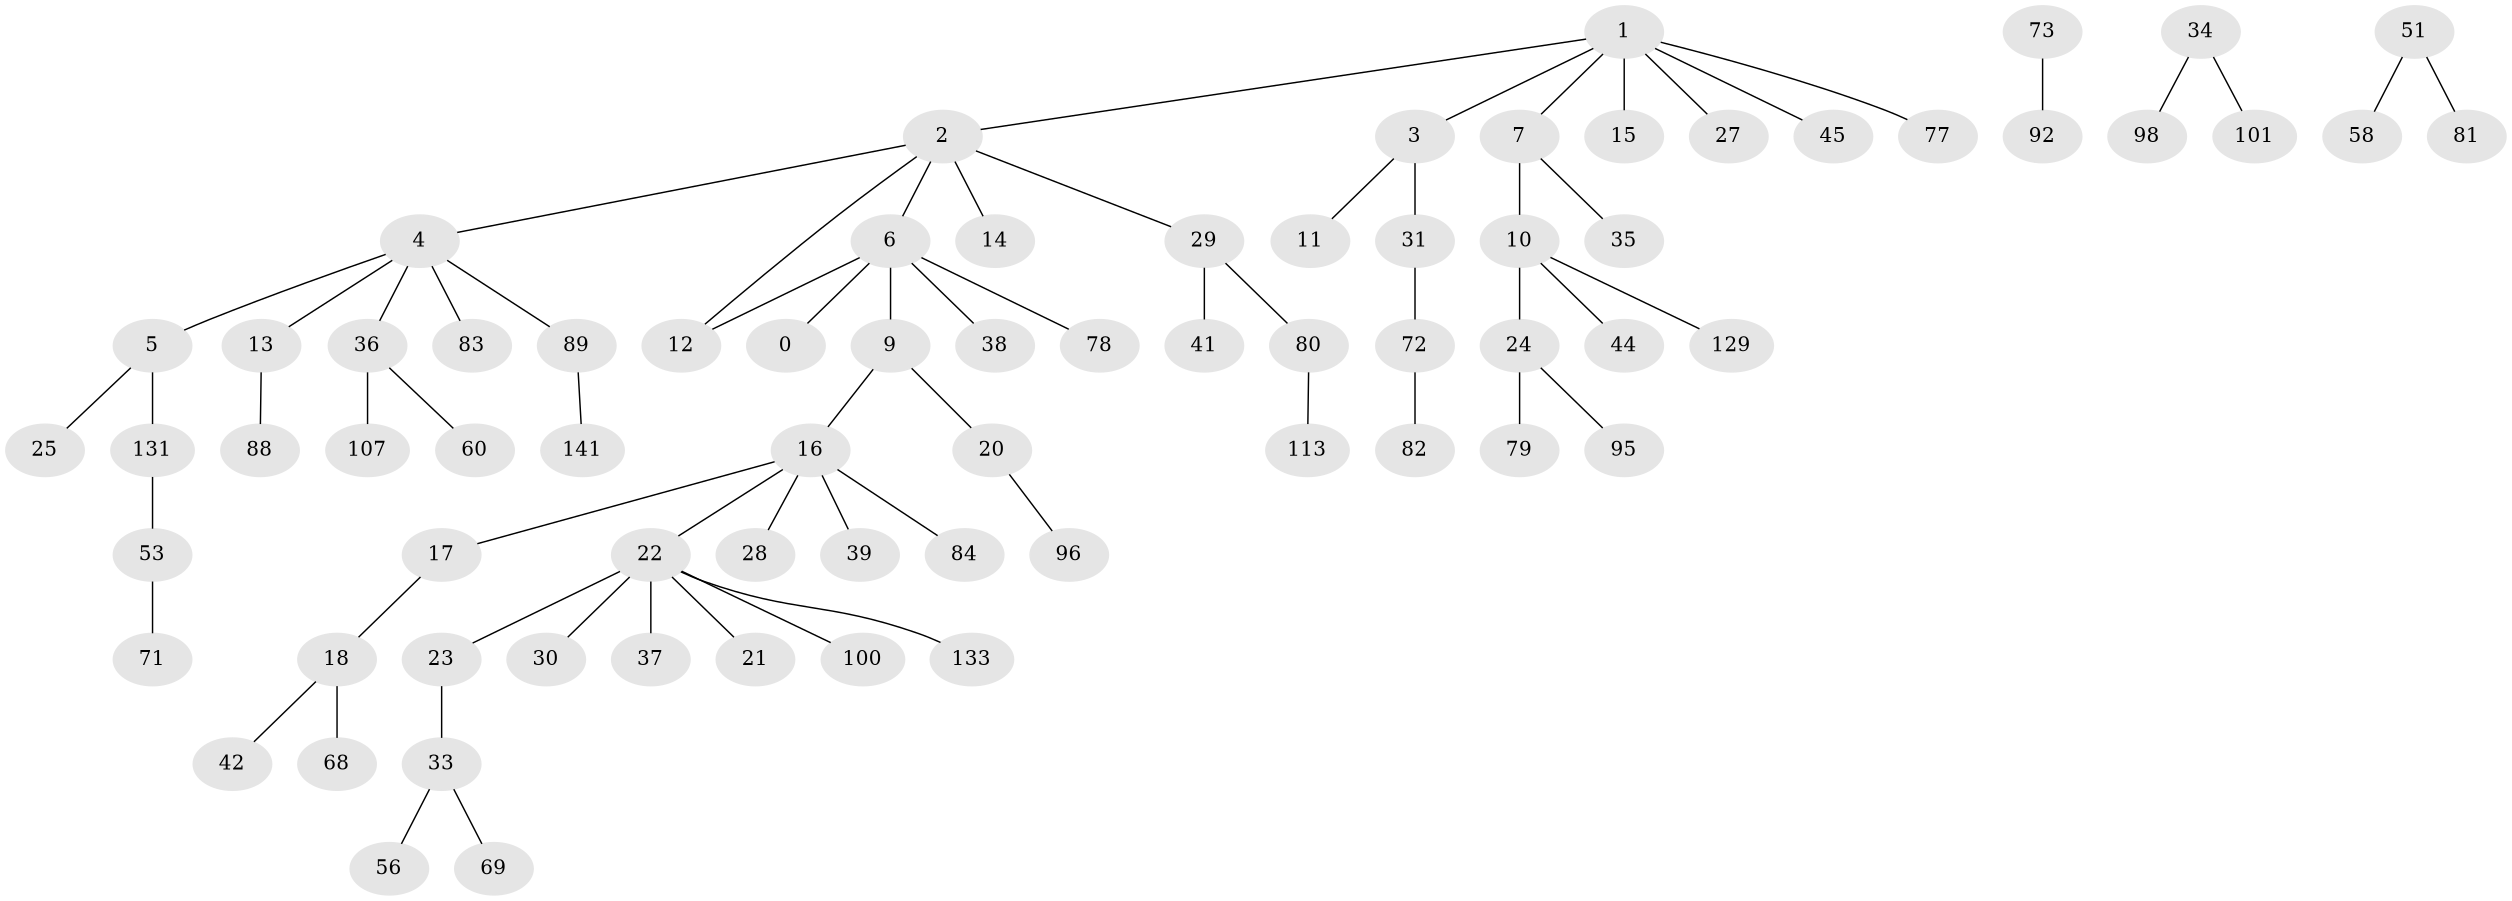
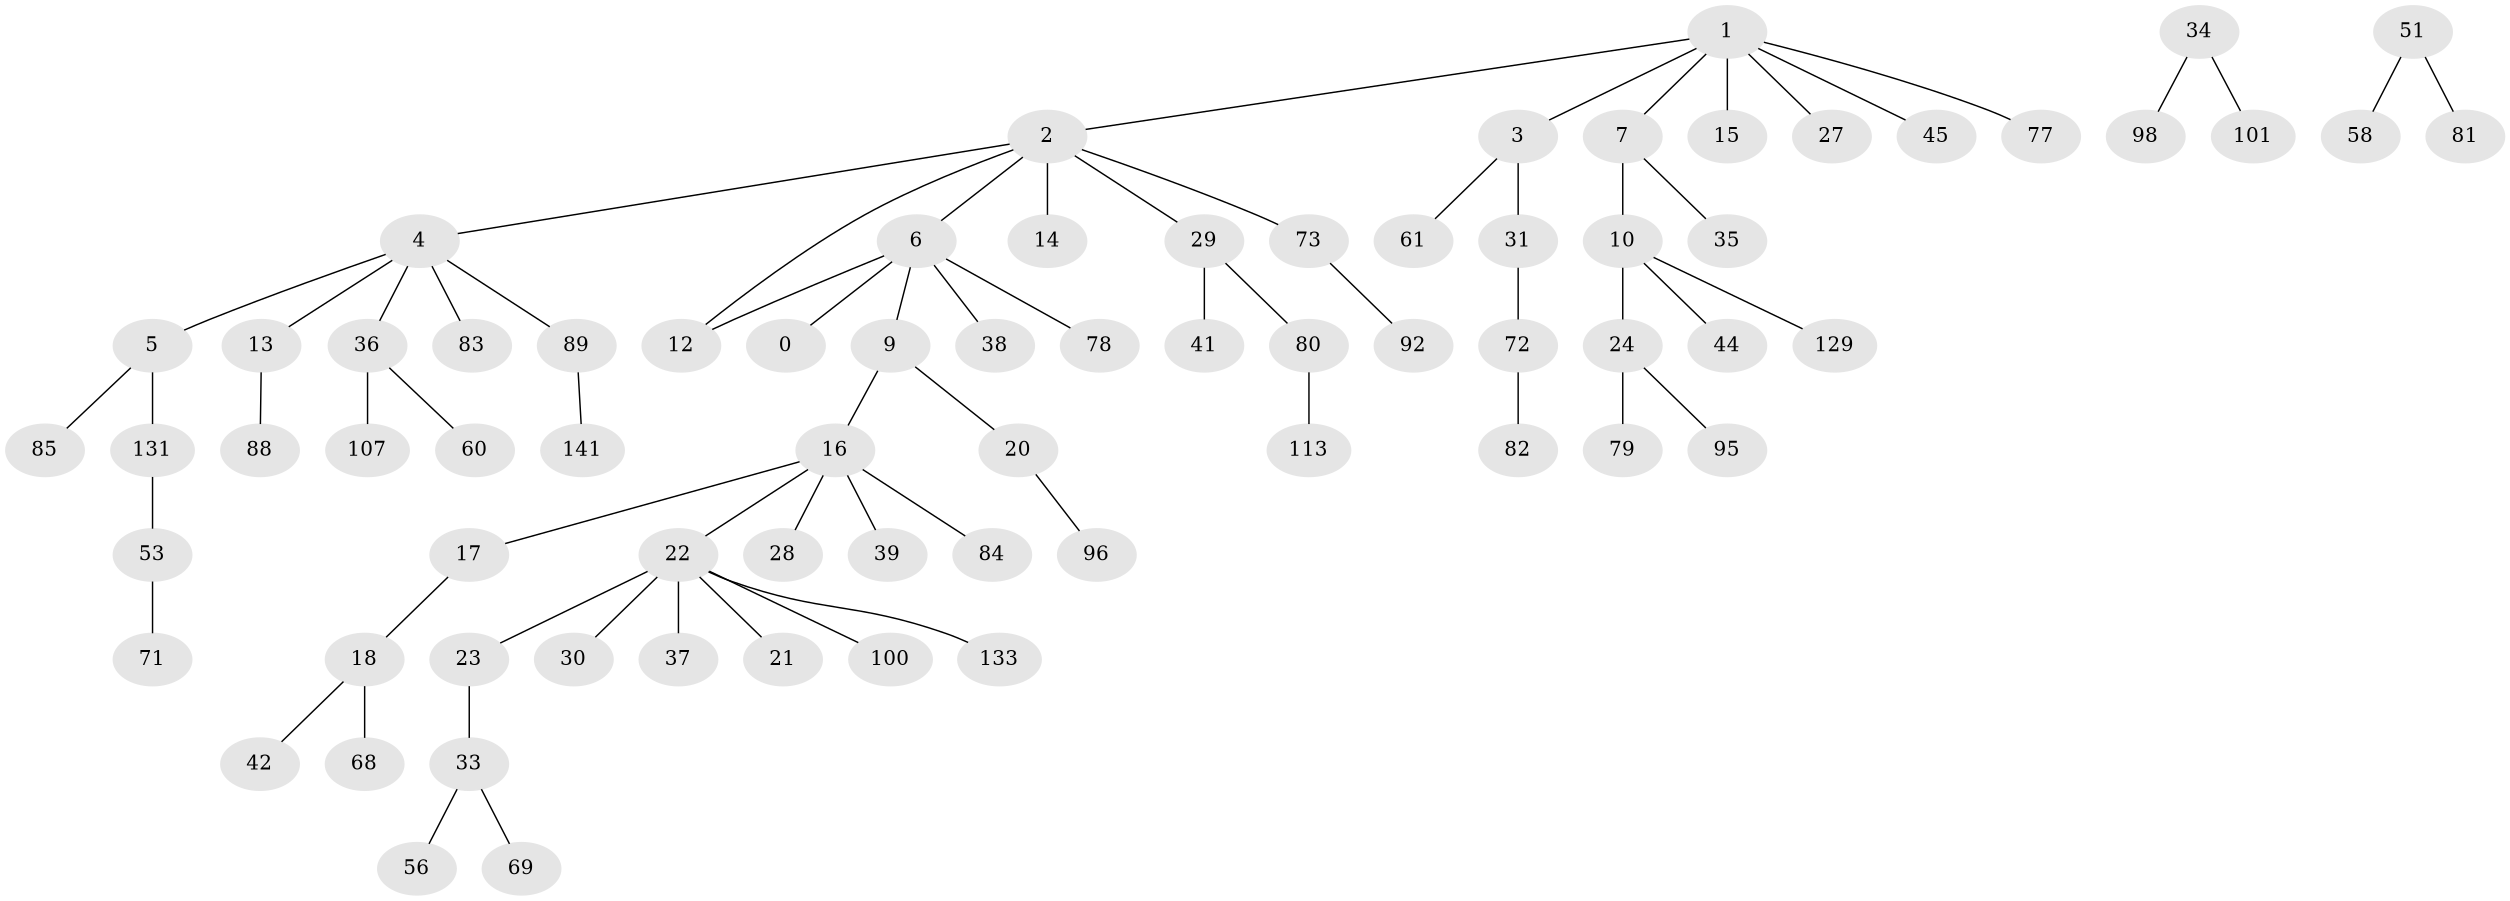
none -> (1181, 185)
(1310, 241) -> (1414, 241)
(45, 450) -> (45, 450)
